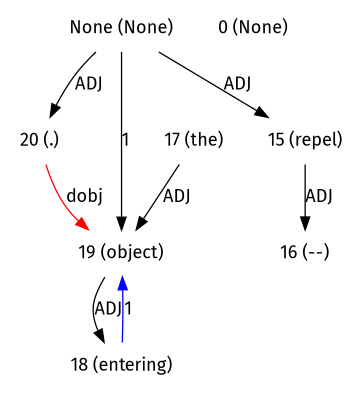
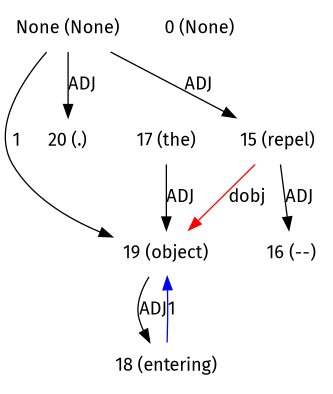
(59, 195) -> (227, 192)
